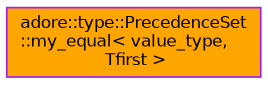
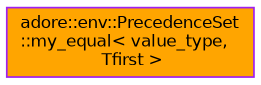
(134, 42) -> (130, 42)
